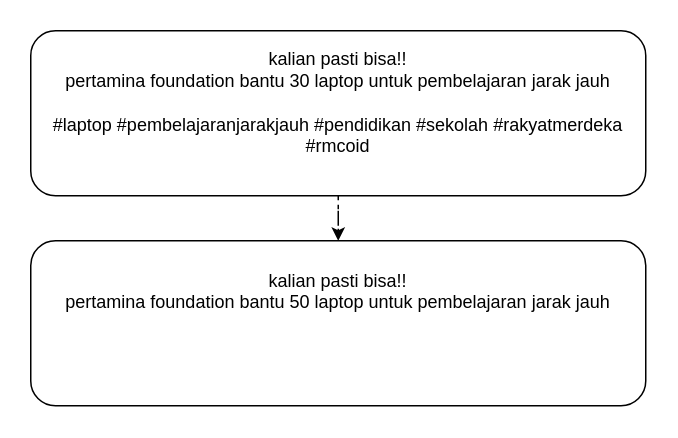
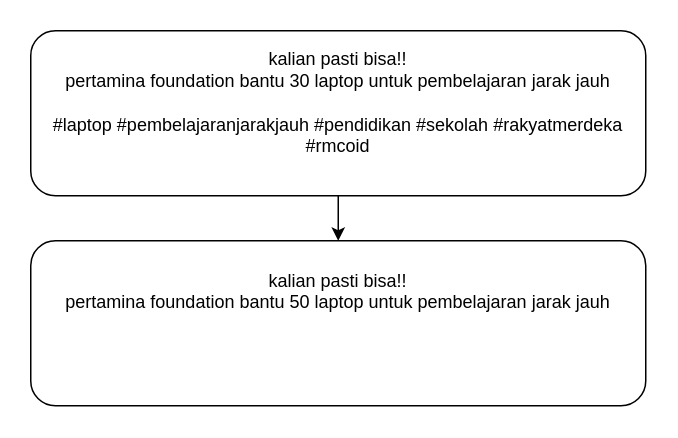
(338, 205) -> (338, 205)
